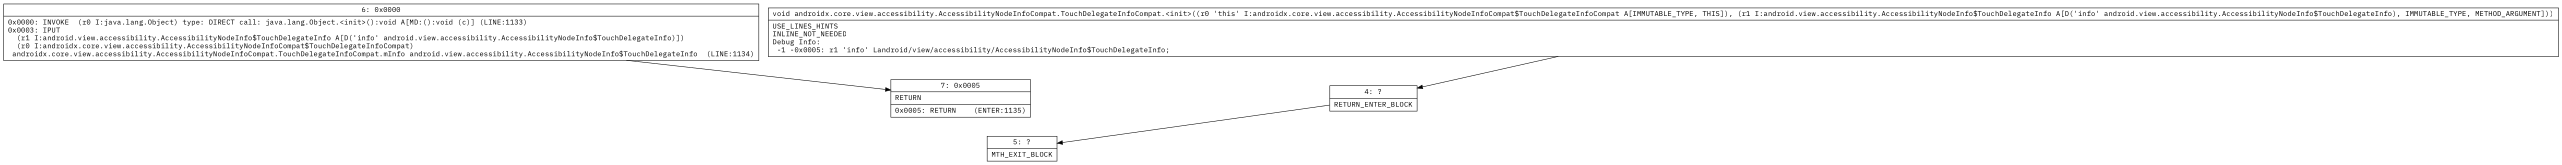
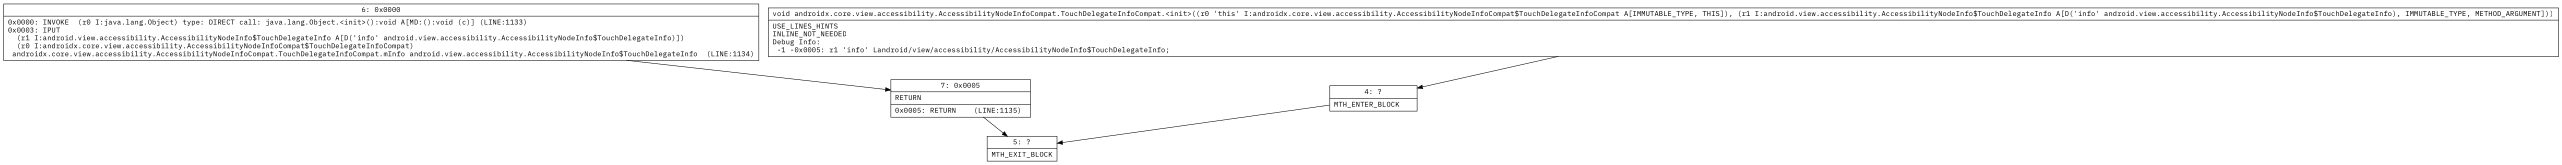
(1373, 105) -> (1367, 105)
(961, 111) -> (959, 111)
none -> (993, 125)
